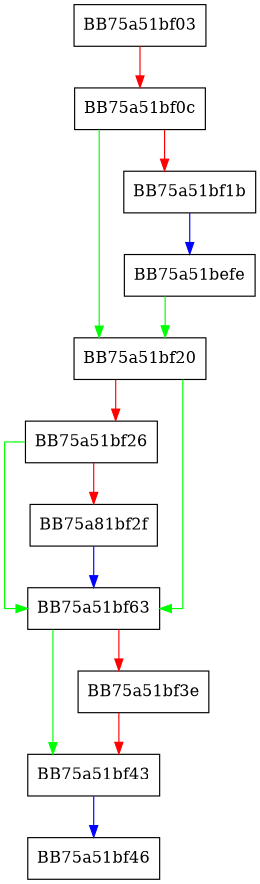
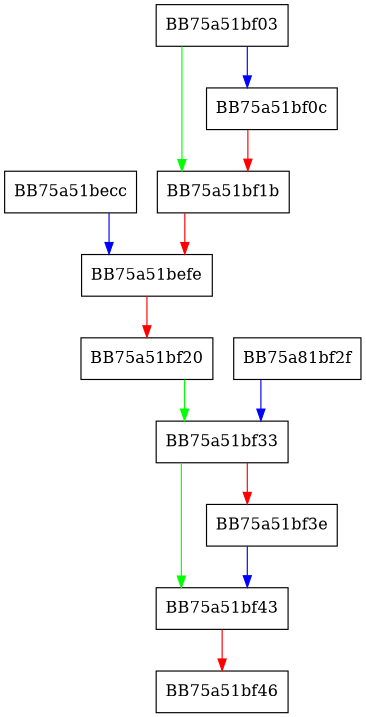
(140, 61) -> (247, 61)
none -> (182, 103)
none -> (71, 192)
(99, 228) -> none
(190, 228) -> (185, 228)
(165, 311) -> (147, 311)
(91, 442) -> none
(94, 609) -> (222, 442)
(119, 728) -> (247, 561)
(94, 811) -> (222, 644)
